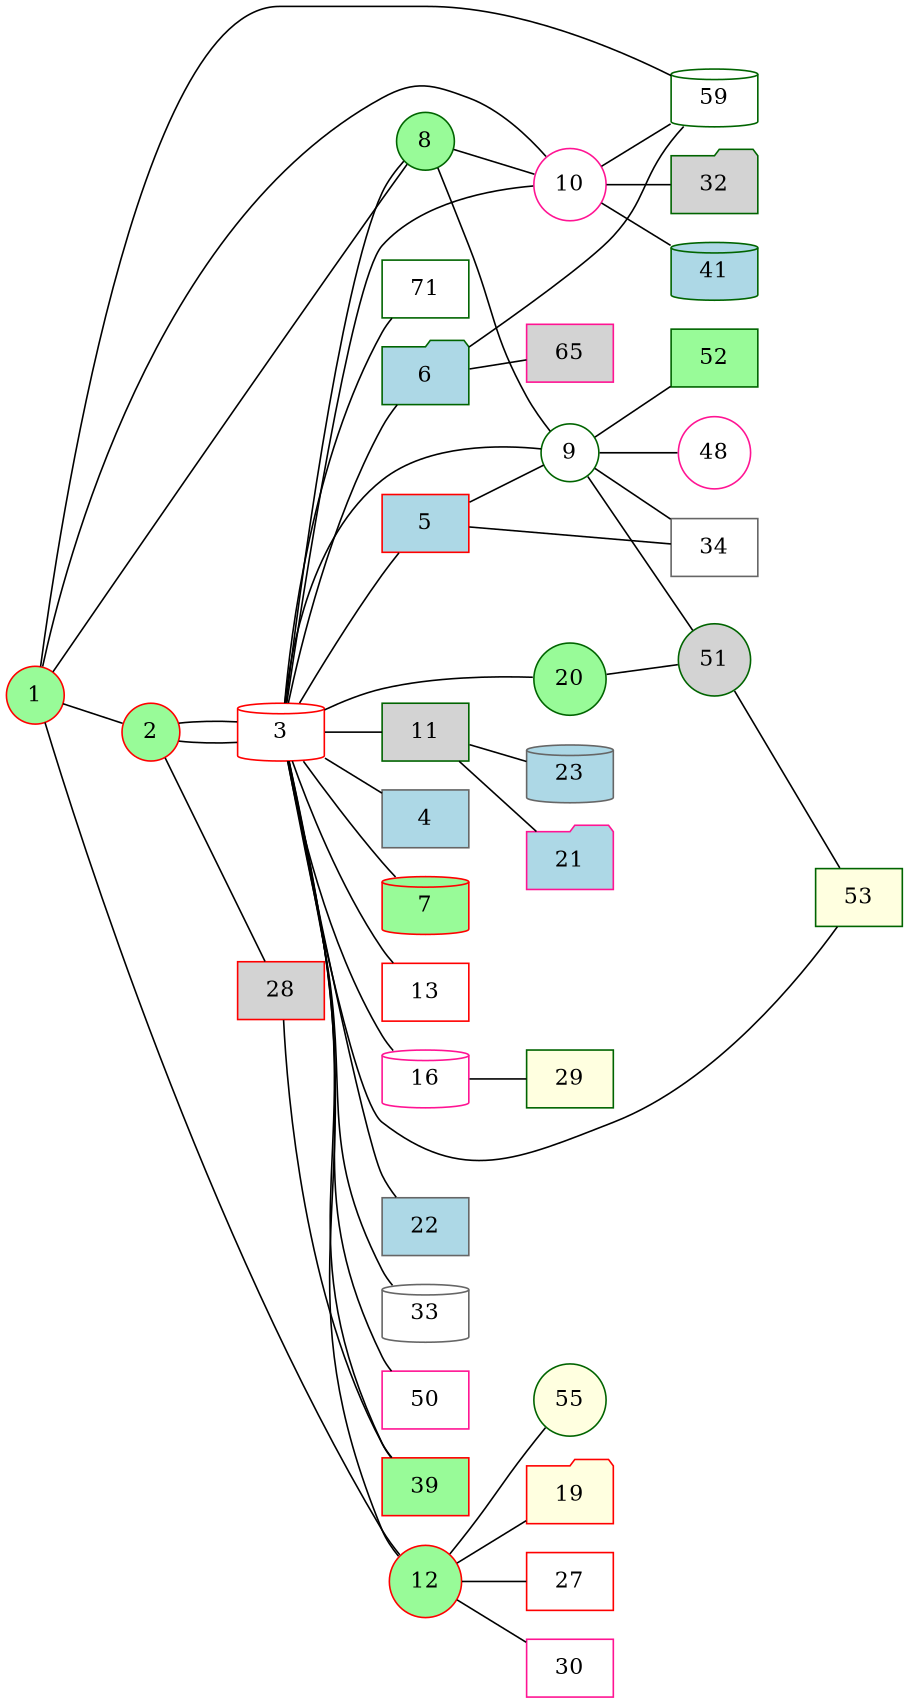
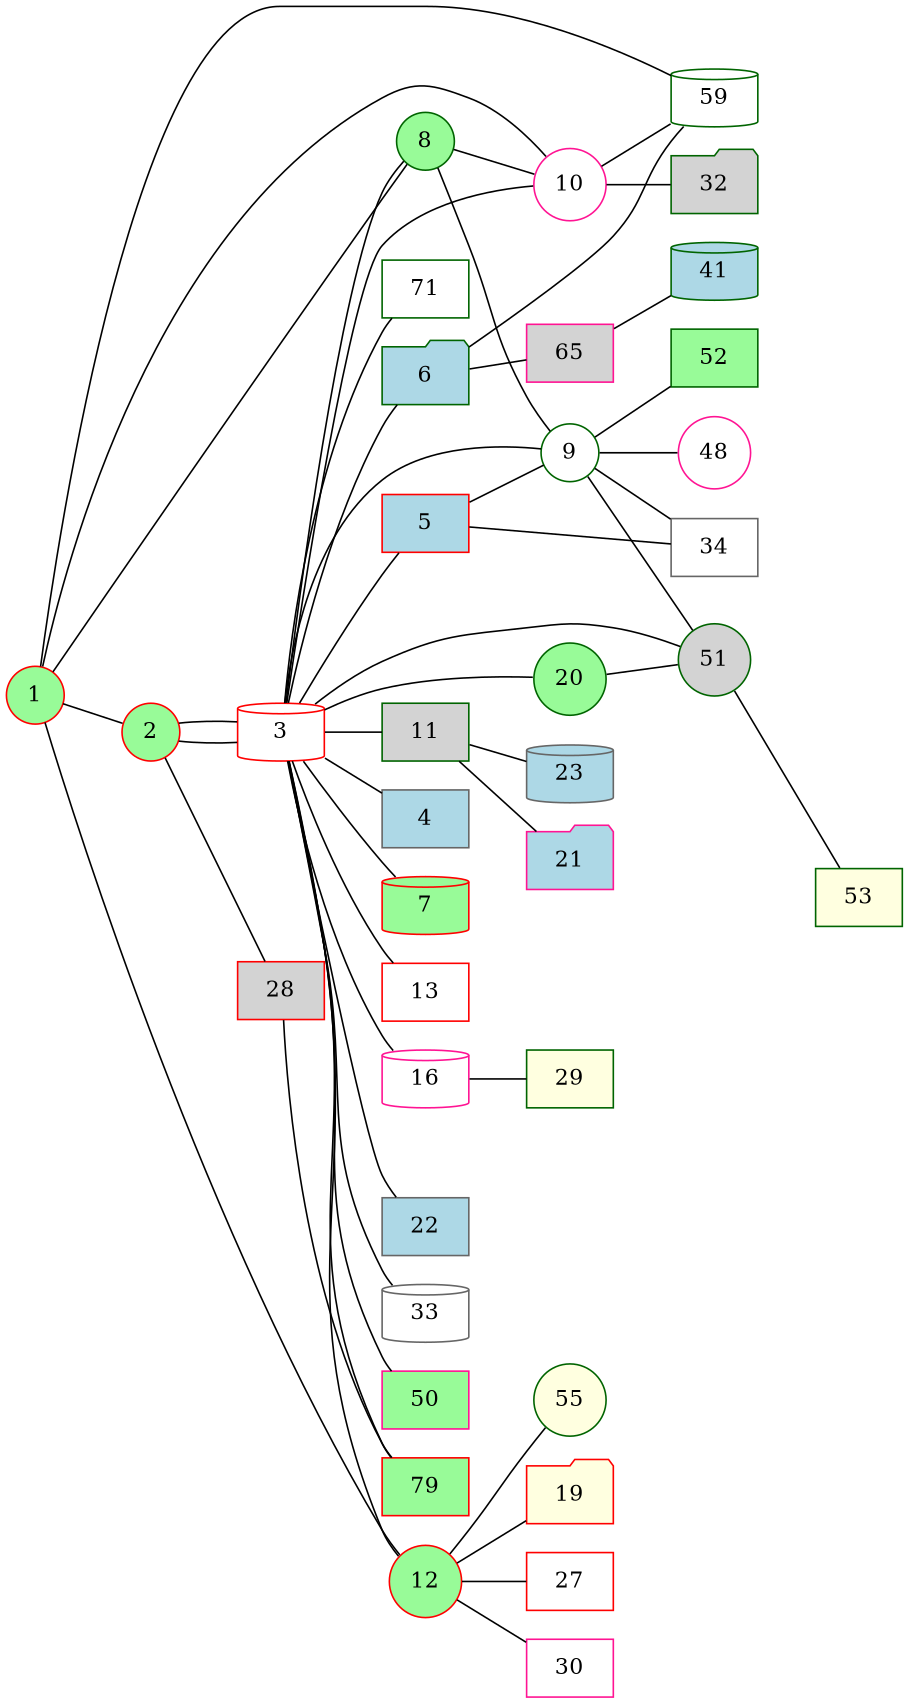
(636, 224) -> (642, 312)
(460, 1159) -> (491, 632)
(425, 1400) -> (425, 1400)
(425, 1487) -> (425, 1487)
